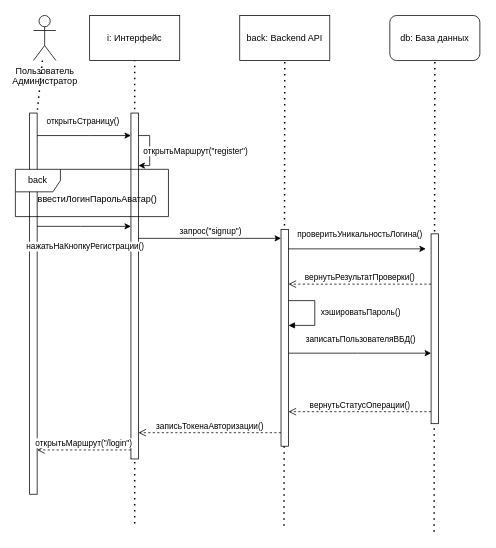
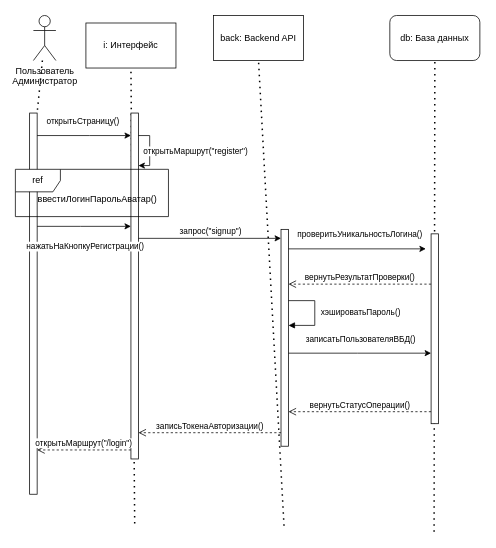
(135, 38) -> (131, 45)
(285, 38) -> (258, 38)
(38, 180) -> (38, 180)
